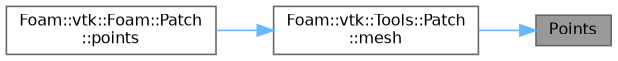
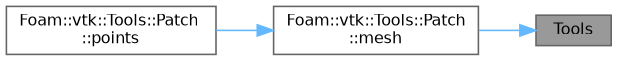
(111, 30) -> (111, 30)
(574, 30) -> (574, 30)
